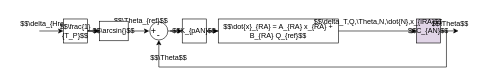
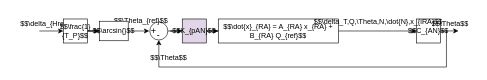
(194, 31) -> (194, 31)
(428, 31) -> (428, 31)
